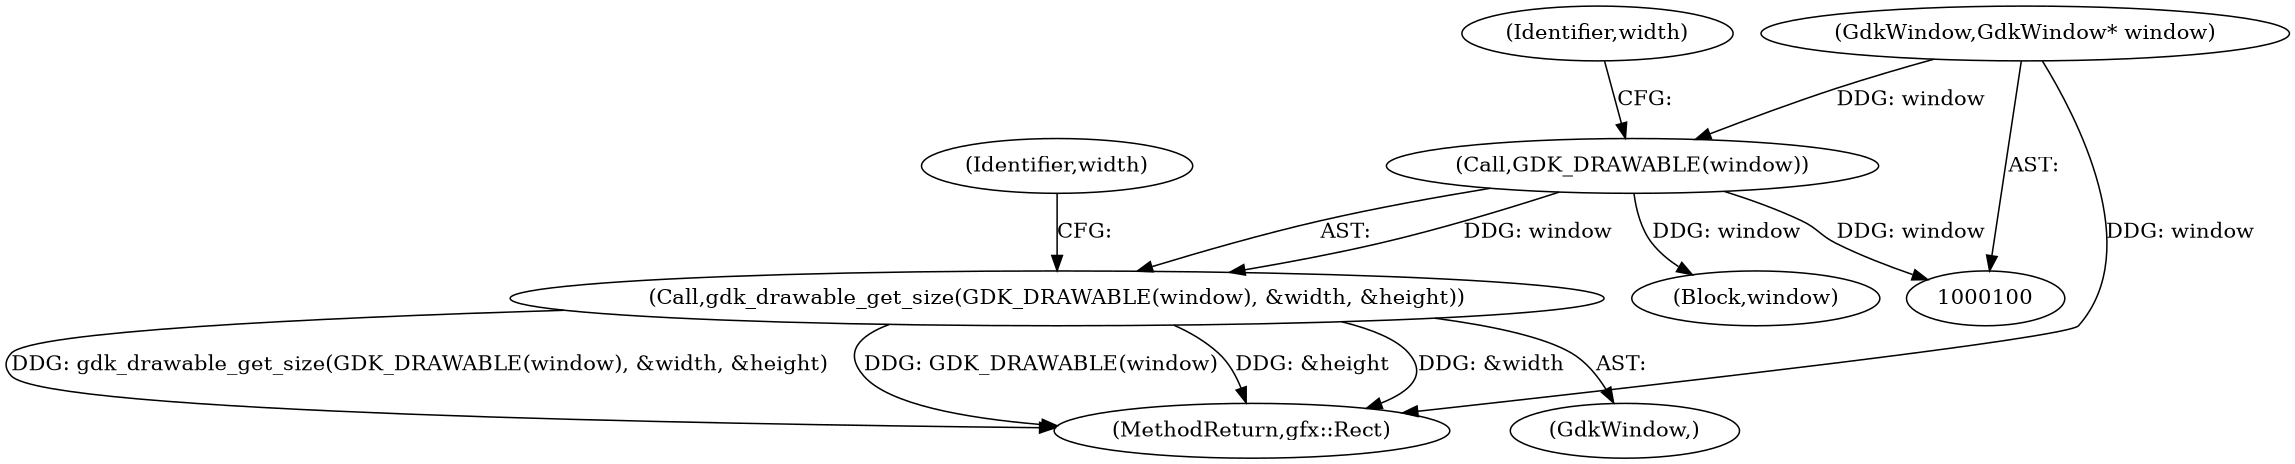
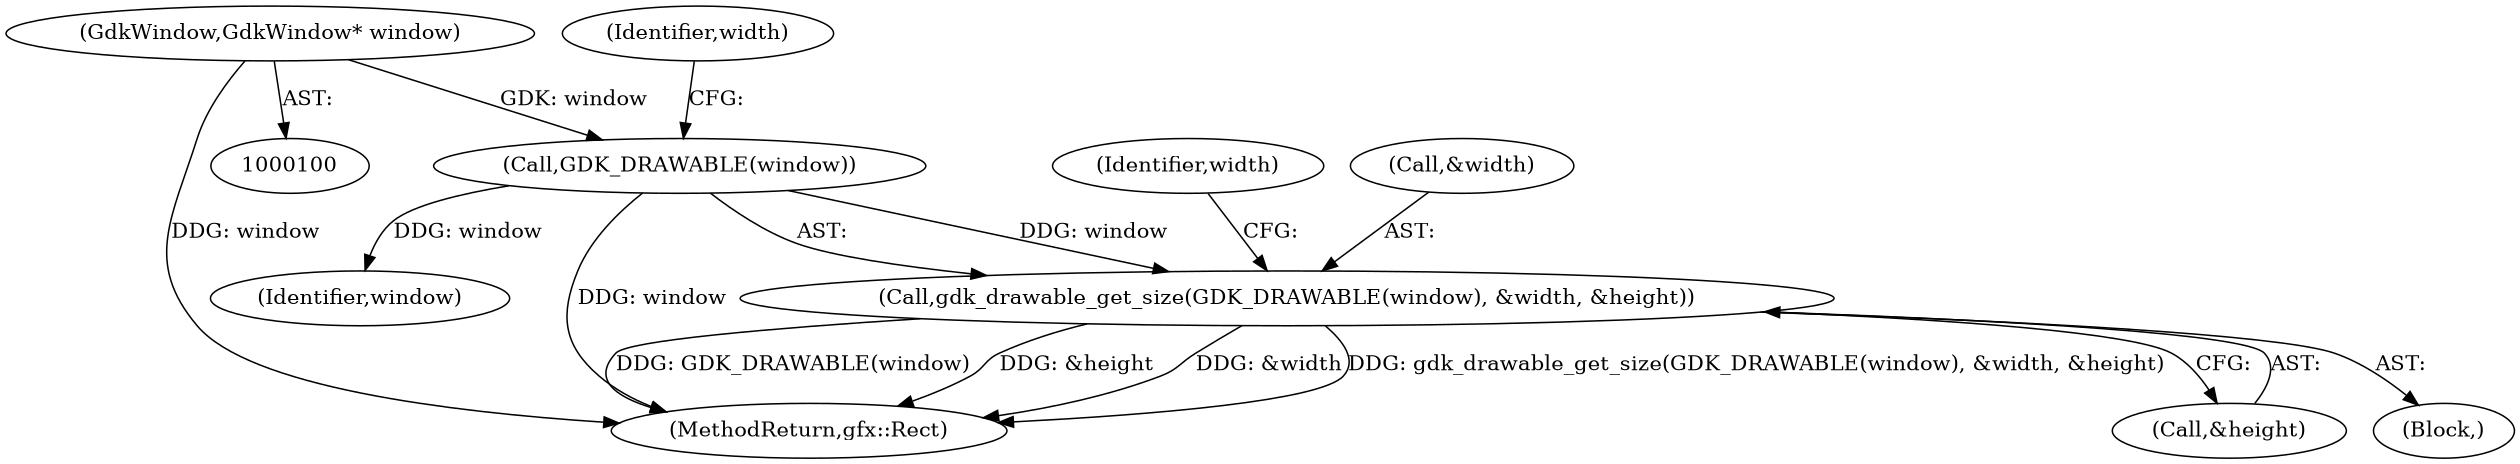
(1911, 100) -> (574, 100)
none -> (1462, 166)
(1819, 232) -> (568, 307)
(1756, 298) -> (360, 298)
(1625, 431) -> (2444, 431)
none -> (2229, 431)
